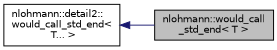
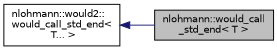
(62, 25) -> (62, 25)
